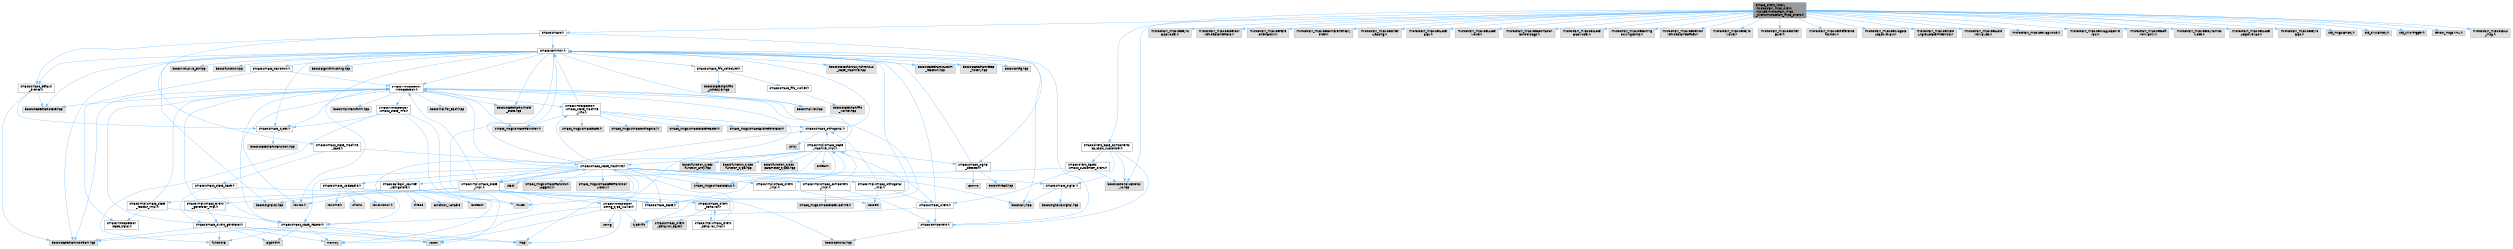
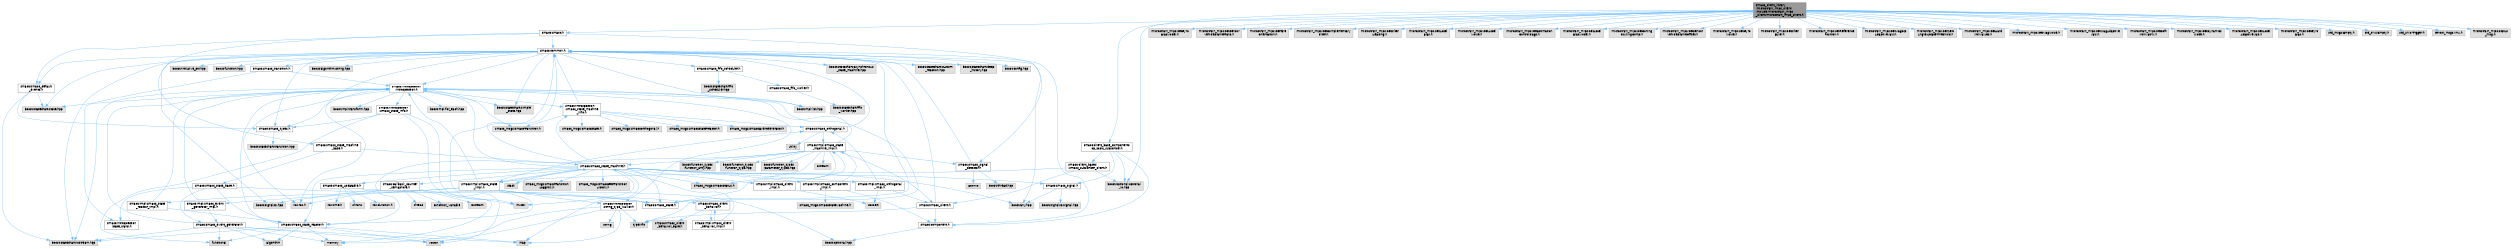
(827, 139) -> (823, 136)
(134, 216) -> (149, 192)
